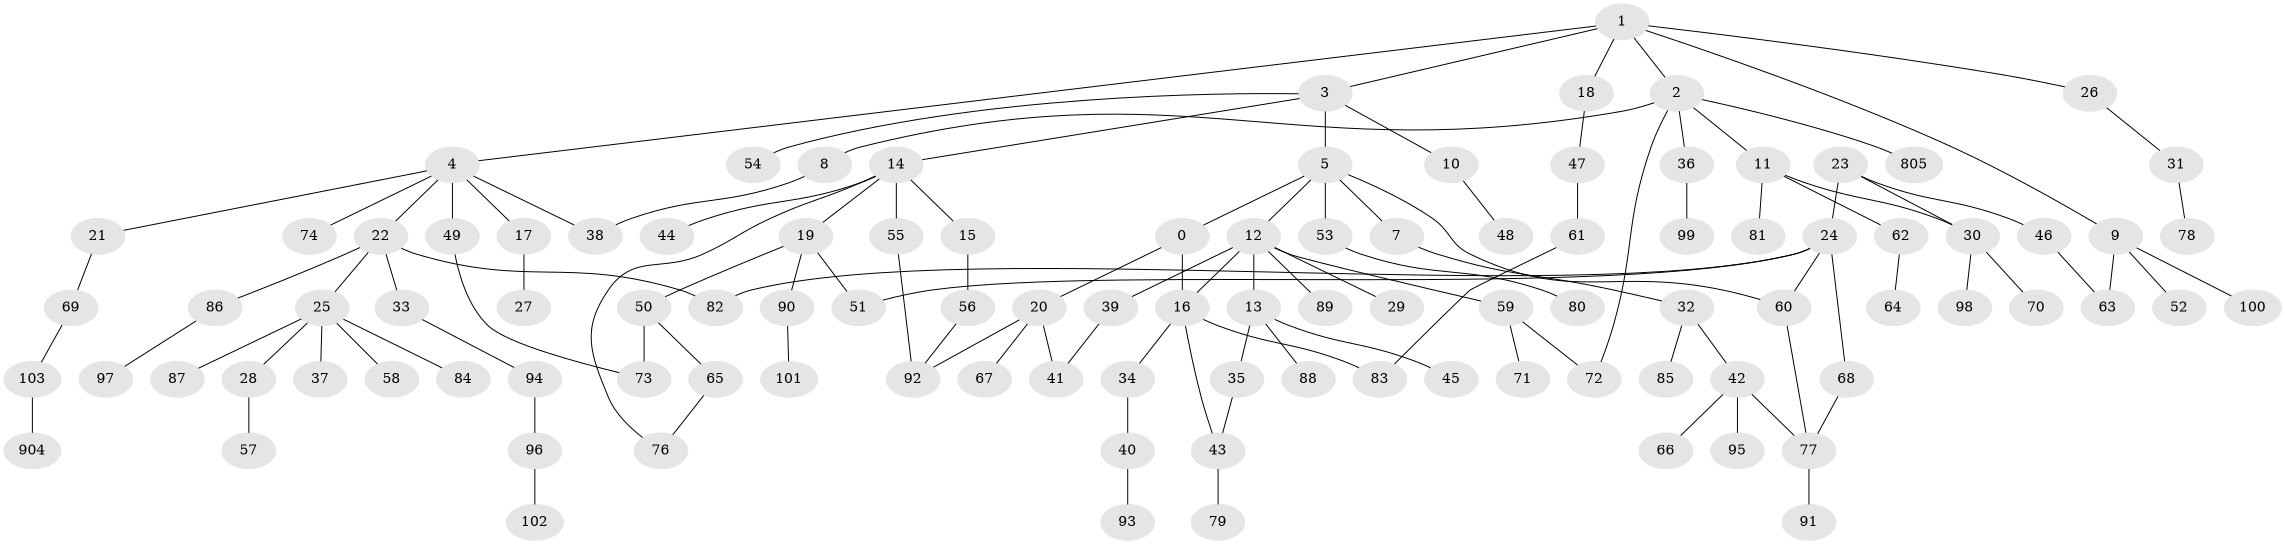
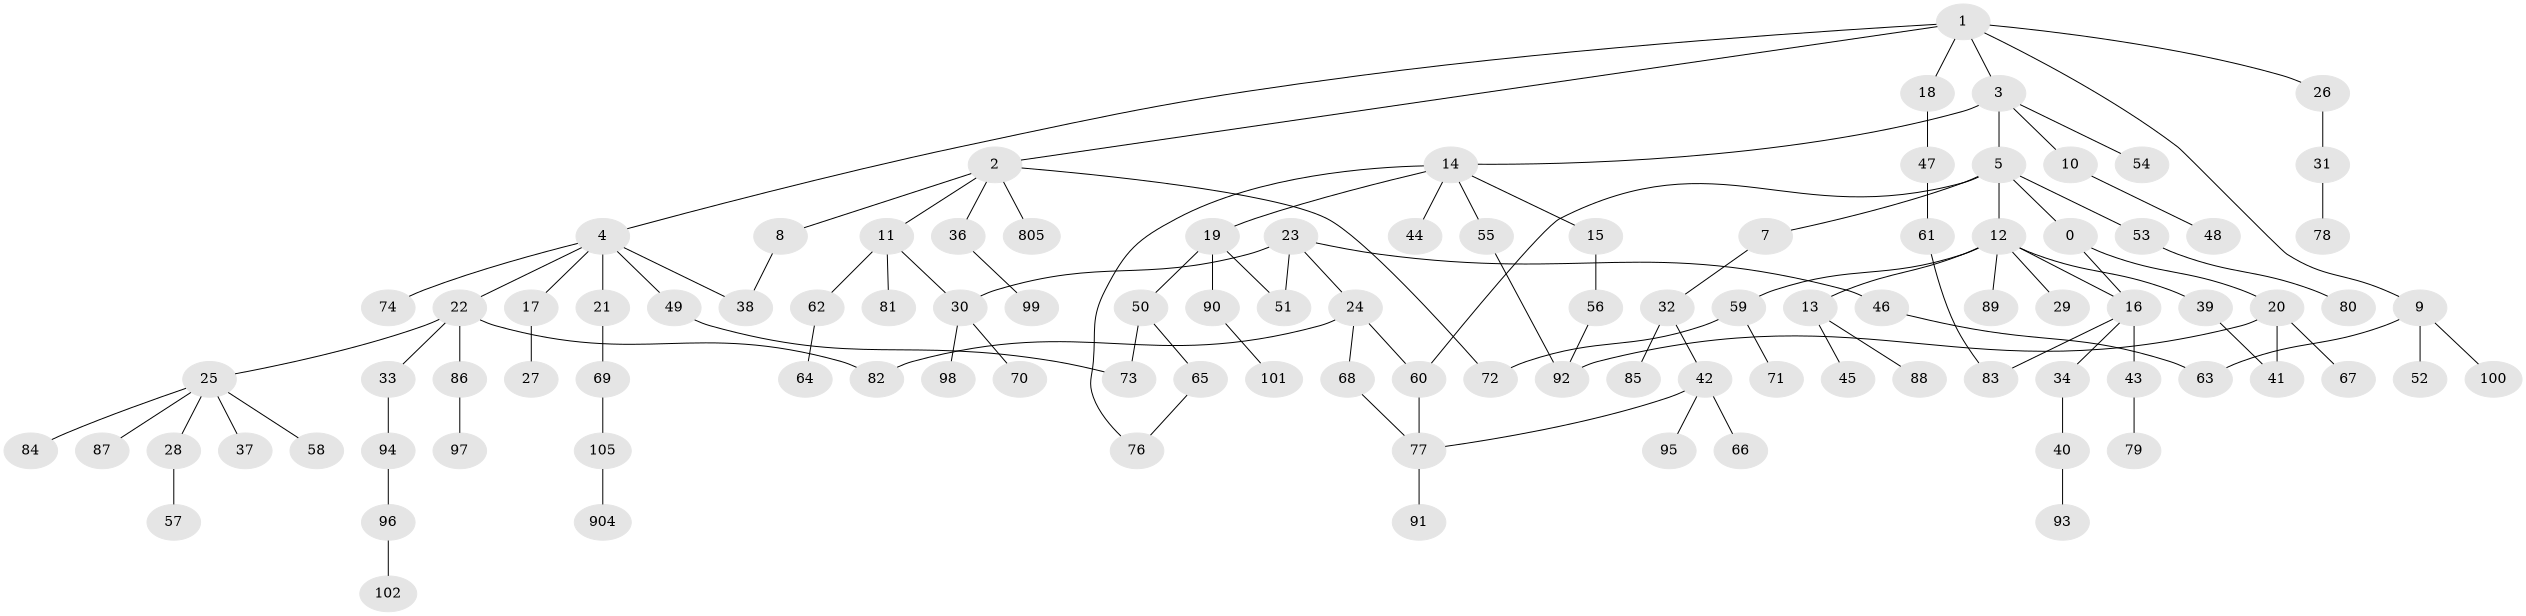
(1324, 280) -> (1287, 272)
(32, 379) -> (603, 451)
(1237, 379) -> none
